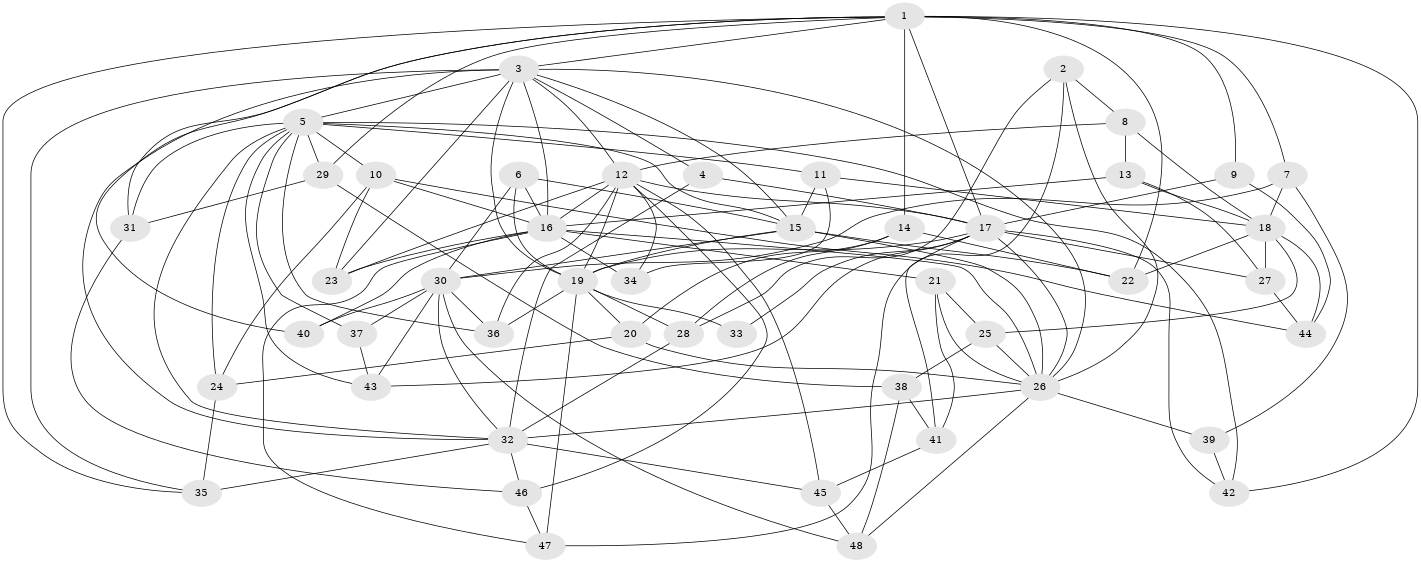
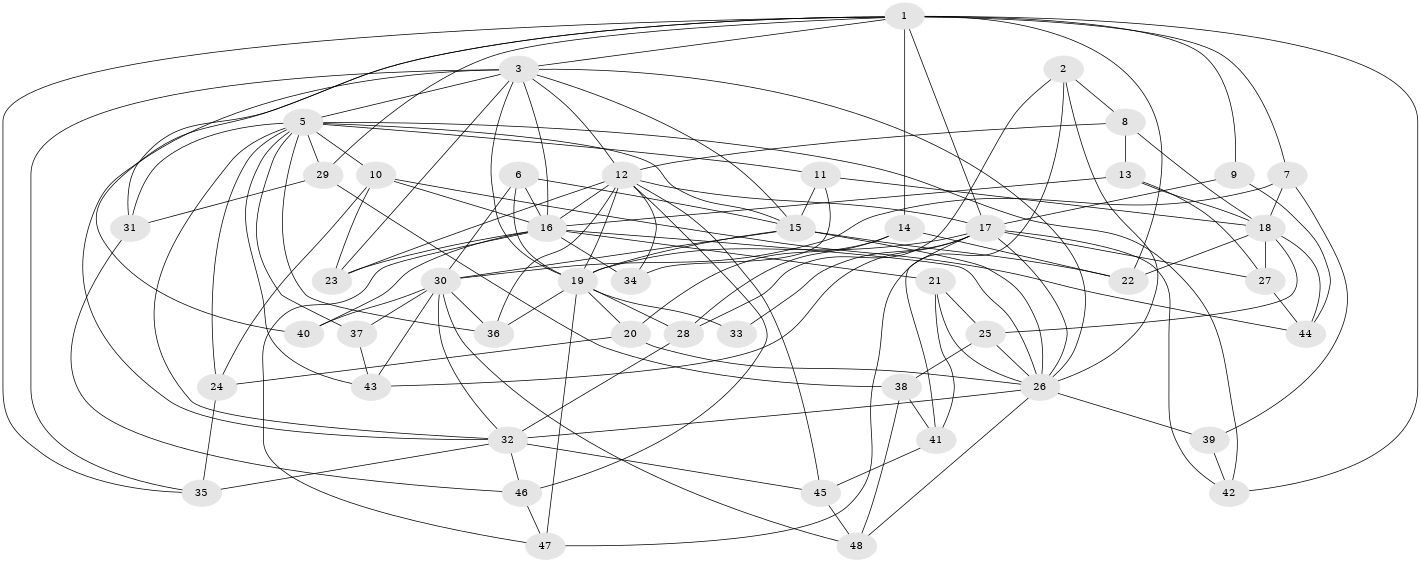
(703, 175) -> none
